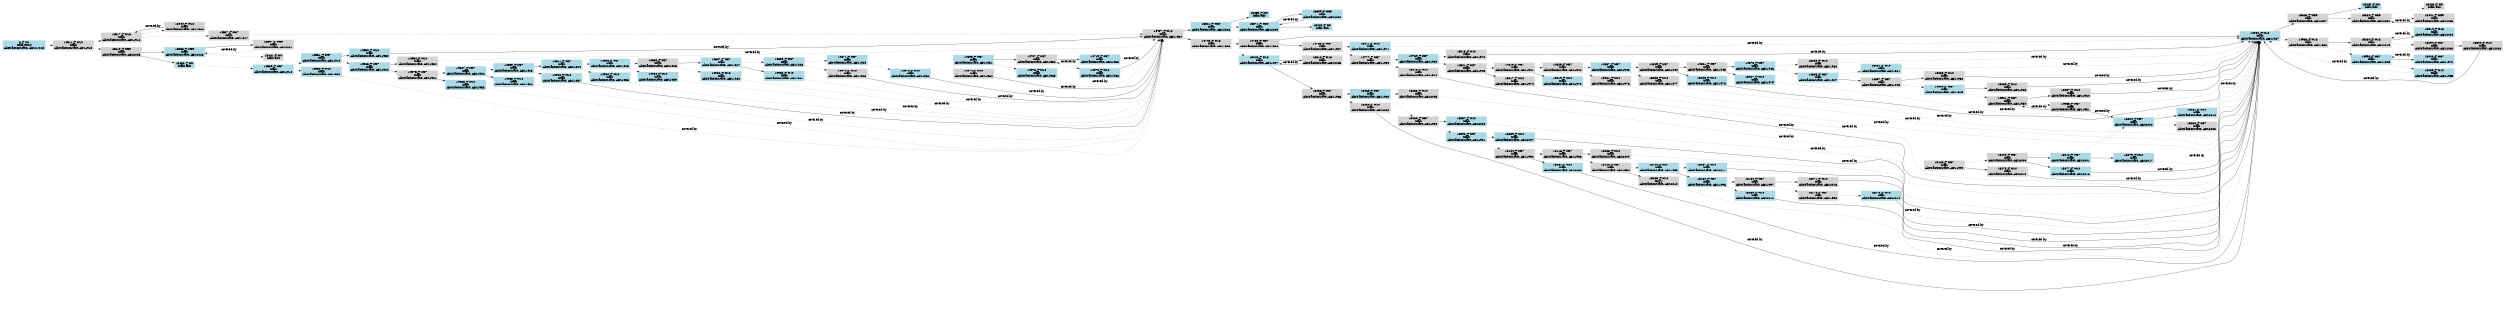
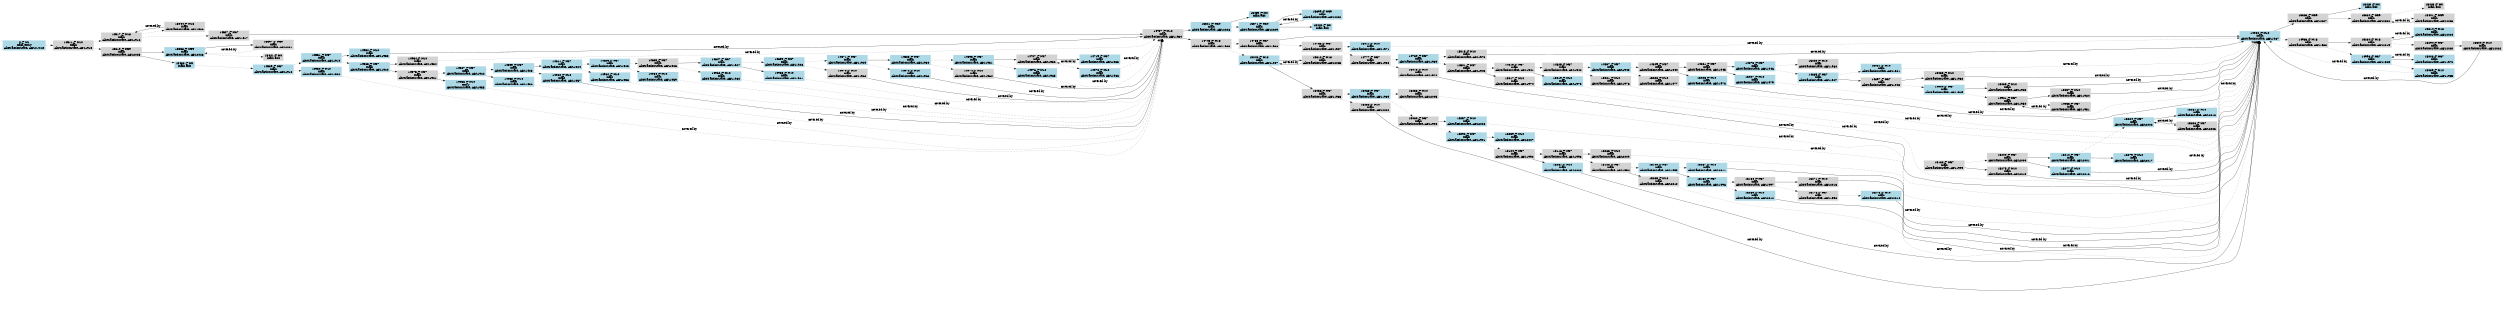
(695, 34) -> (695, 34)
(1290, 45) -> (1290, 45)
(1142, 58) -> (1142, 58)
(2045, 59) -> none
none -> (910, 60)
(466, 85) -> (466, 85)
(2101, 114) -> (2166, 123)
(1659, 181) -> (1659, 181)
(1949, 211) -> none
